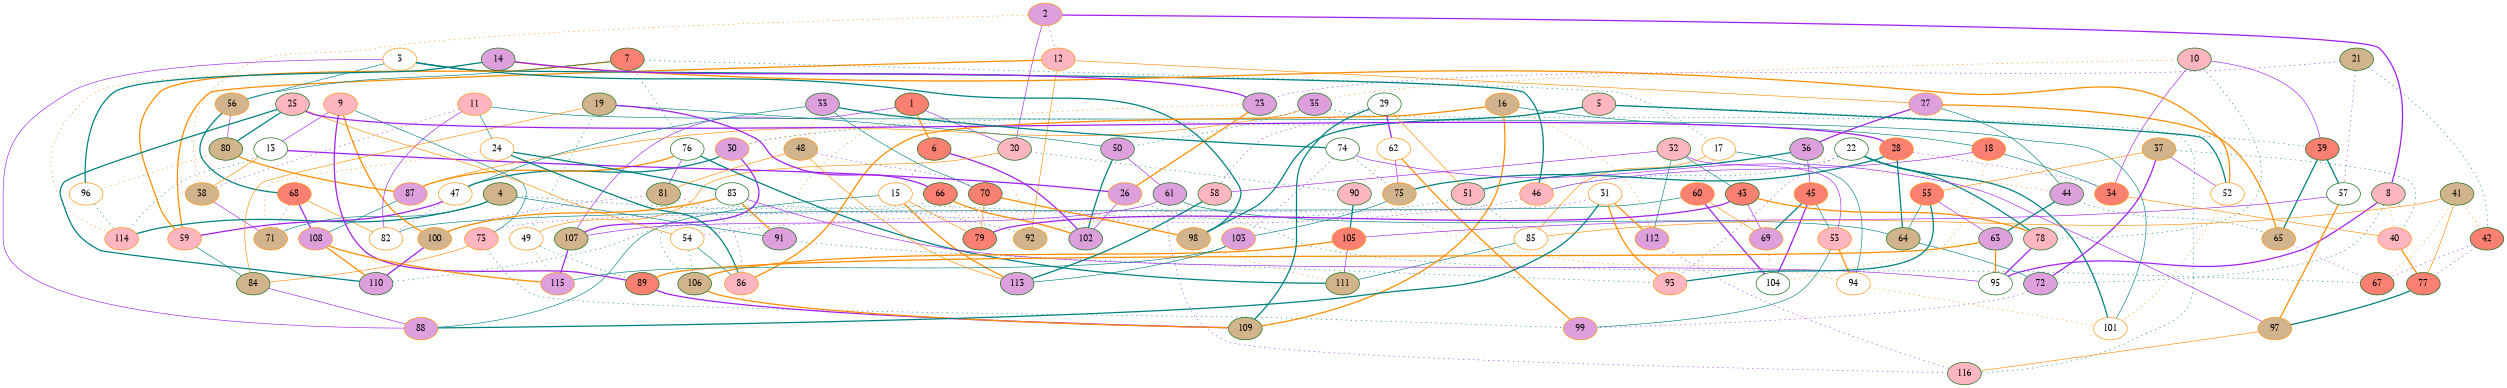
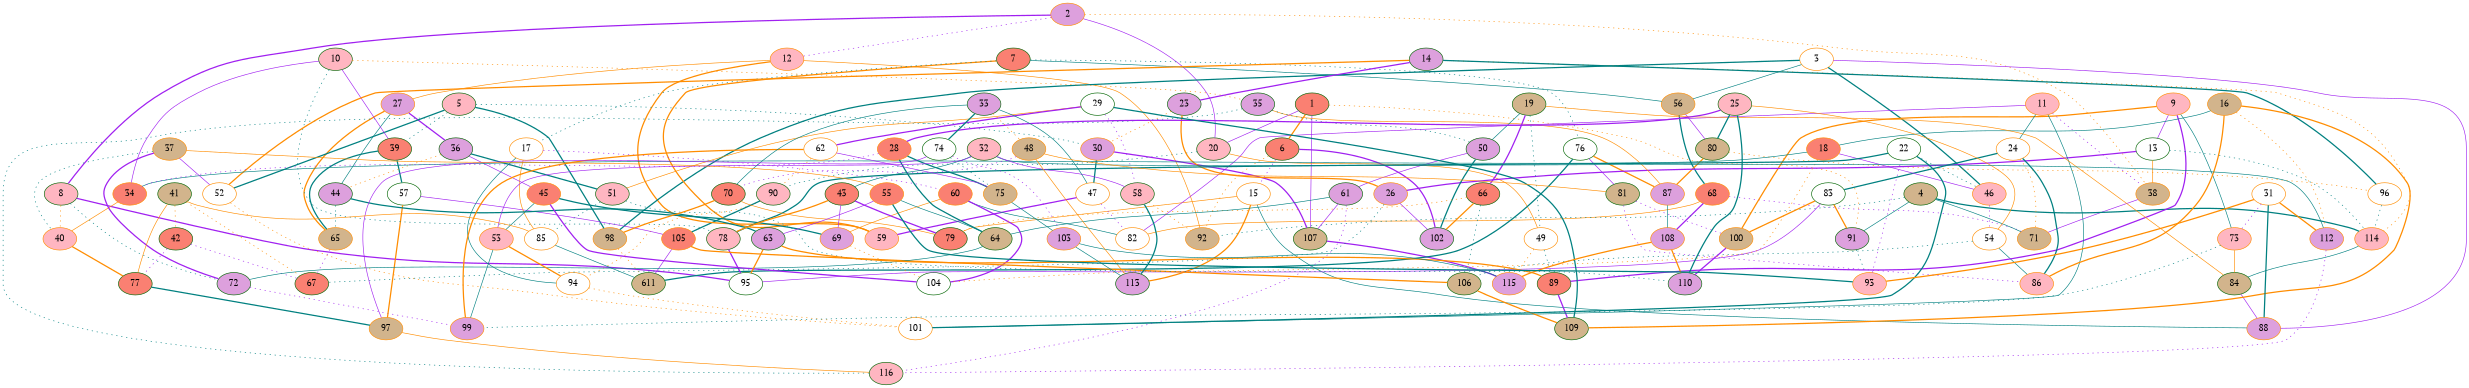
(2357, 59) -> none
(219, 261) -> (2303, 262)
(1343, 284) -> (649, 284)
